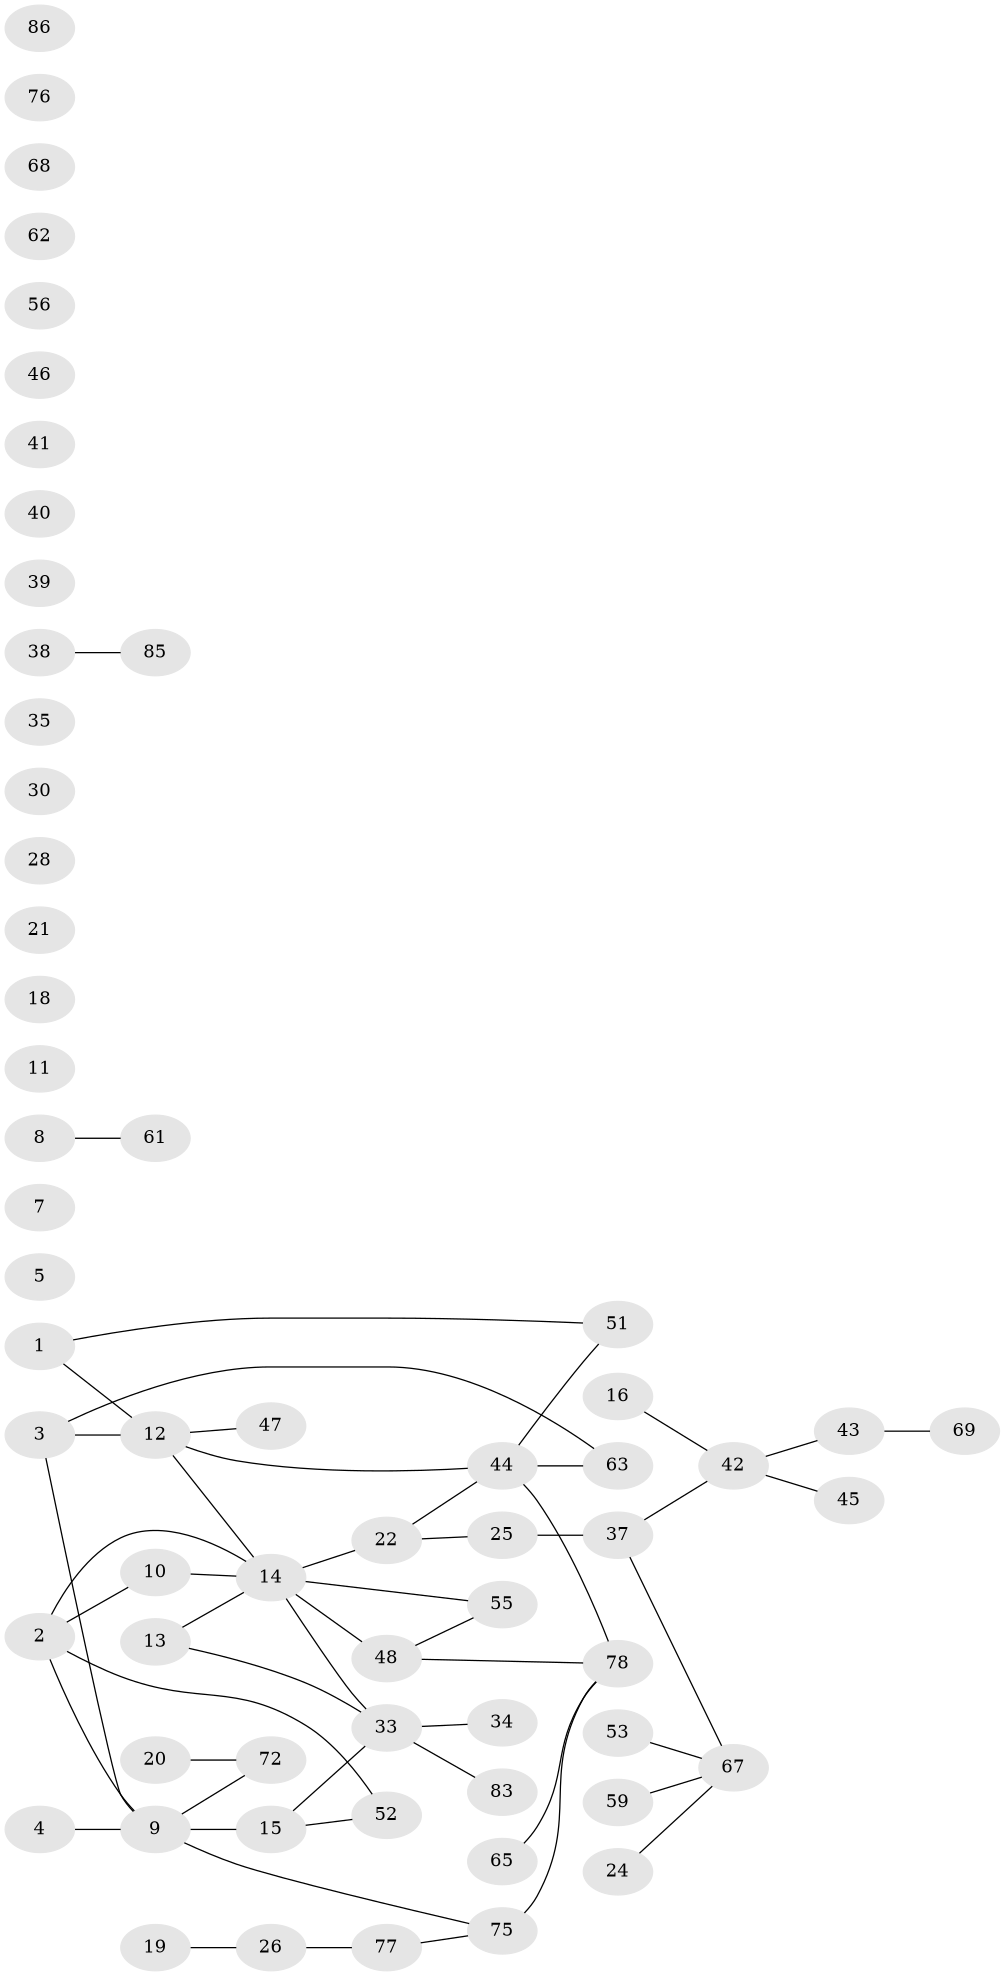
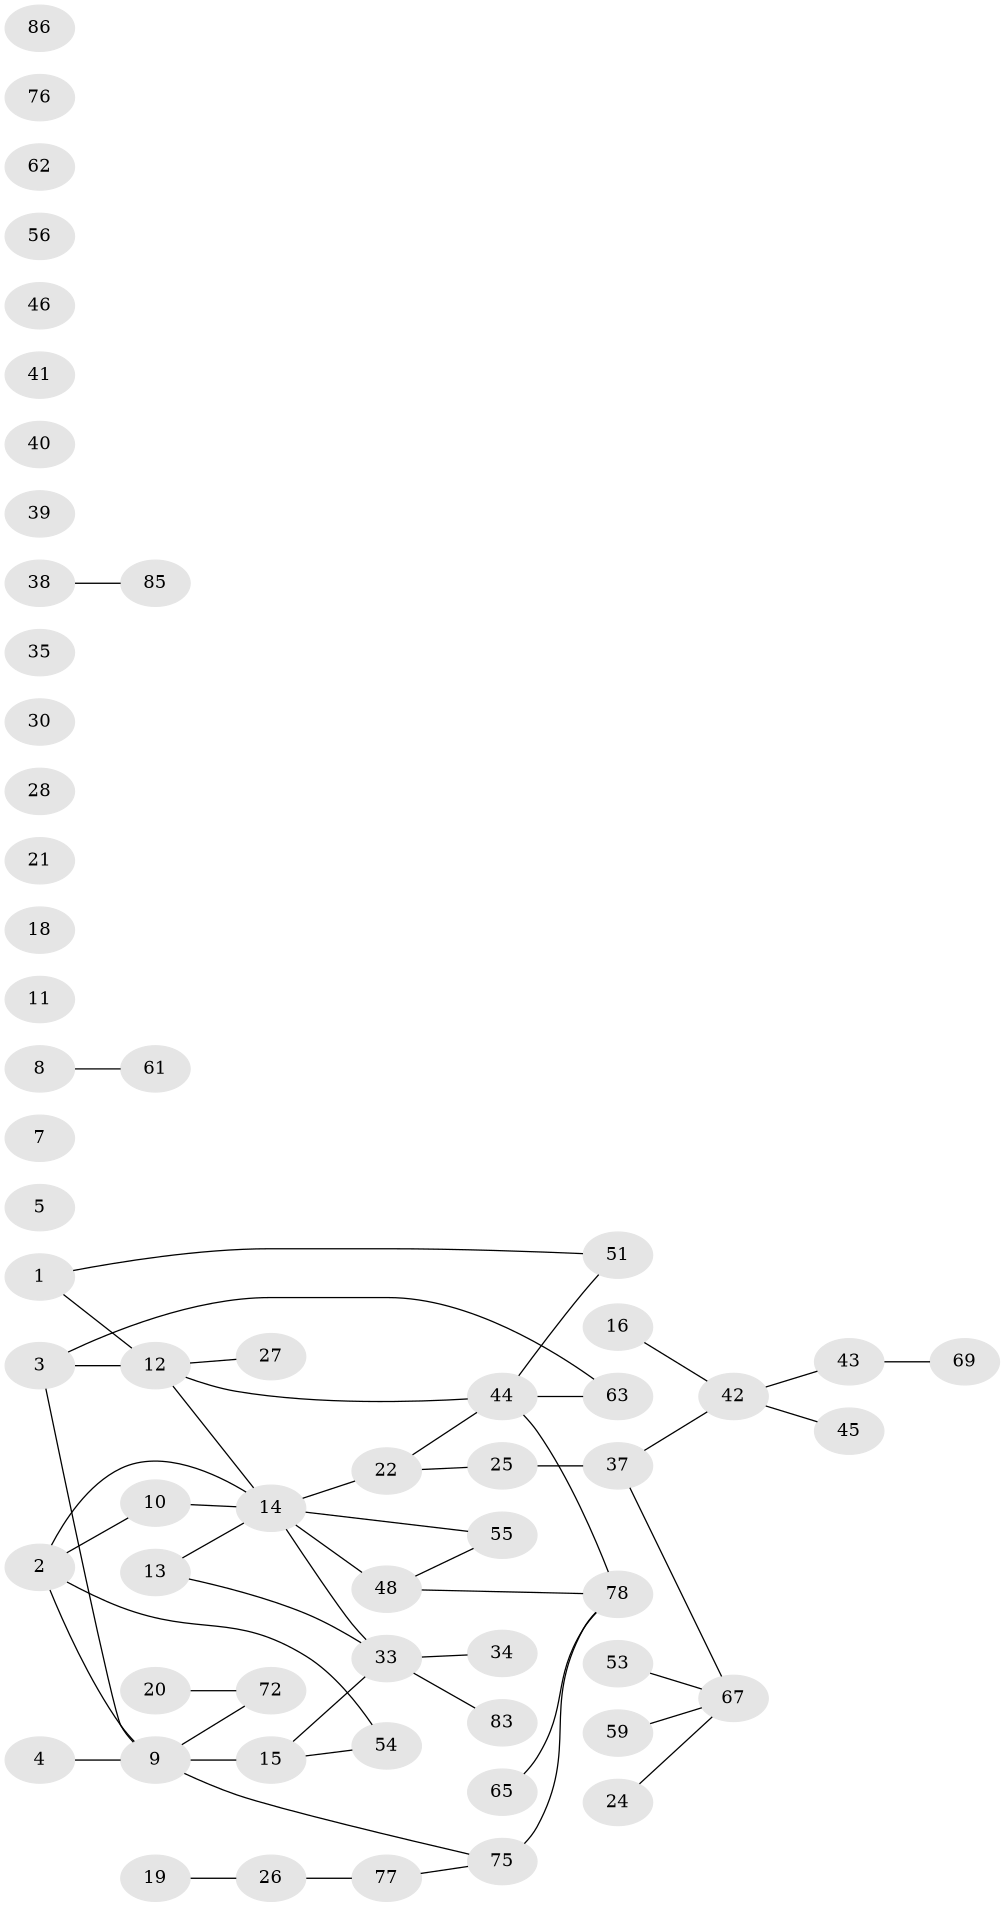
(40, 167) -> none
(271, 1426) -> (271, 1357)
(387, 1815) -> (387, 1746)
